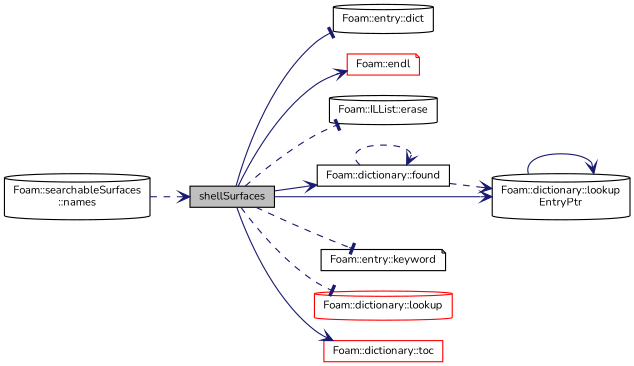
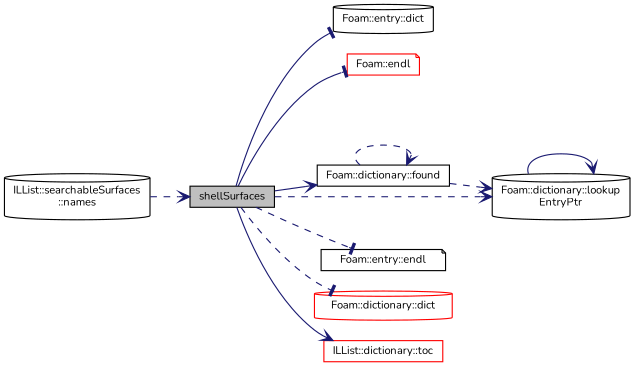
(383, 110) -> none
(280, 120) -> (280, 120)
(77, 197) -> (77, 197)
(378, 197) -> (378, 197)
(383, 260) -> (383, 260)
(383, 306) -> (383, 306)
(383, 351) -> (383, 351)
